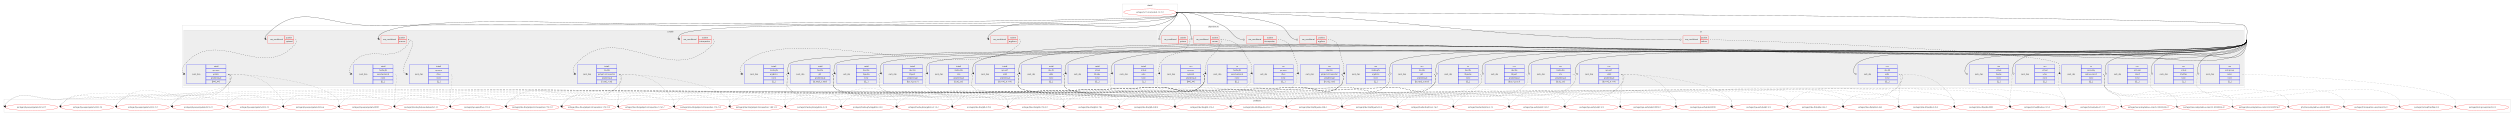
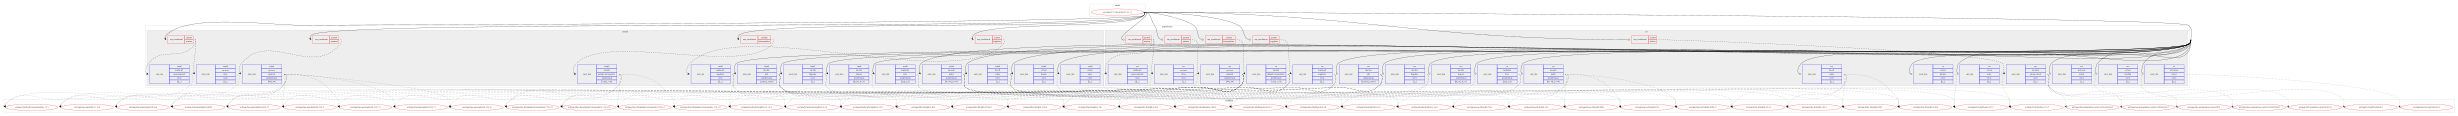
(701, 107) -> none
(2315, 107) -> (2204, 107)
